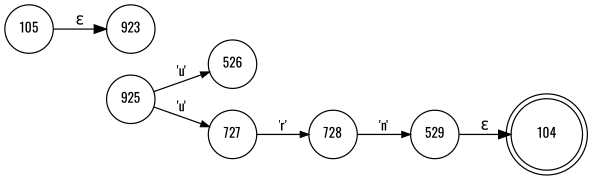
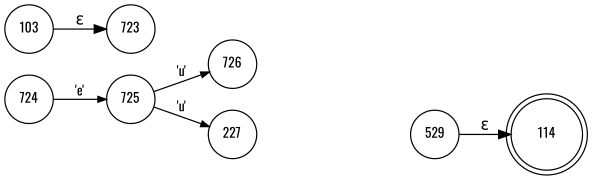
(29, 29) -> (29, 29)
(131, 29) -> (131, 29)
(233, 64) -> (233, 64)
none -> (29, 99)
(131, 99) -> (131, 99)
(233, 134) -> (233, 134)
(333, 134) -> none
(547, 134) -> (547, 134)
